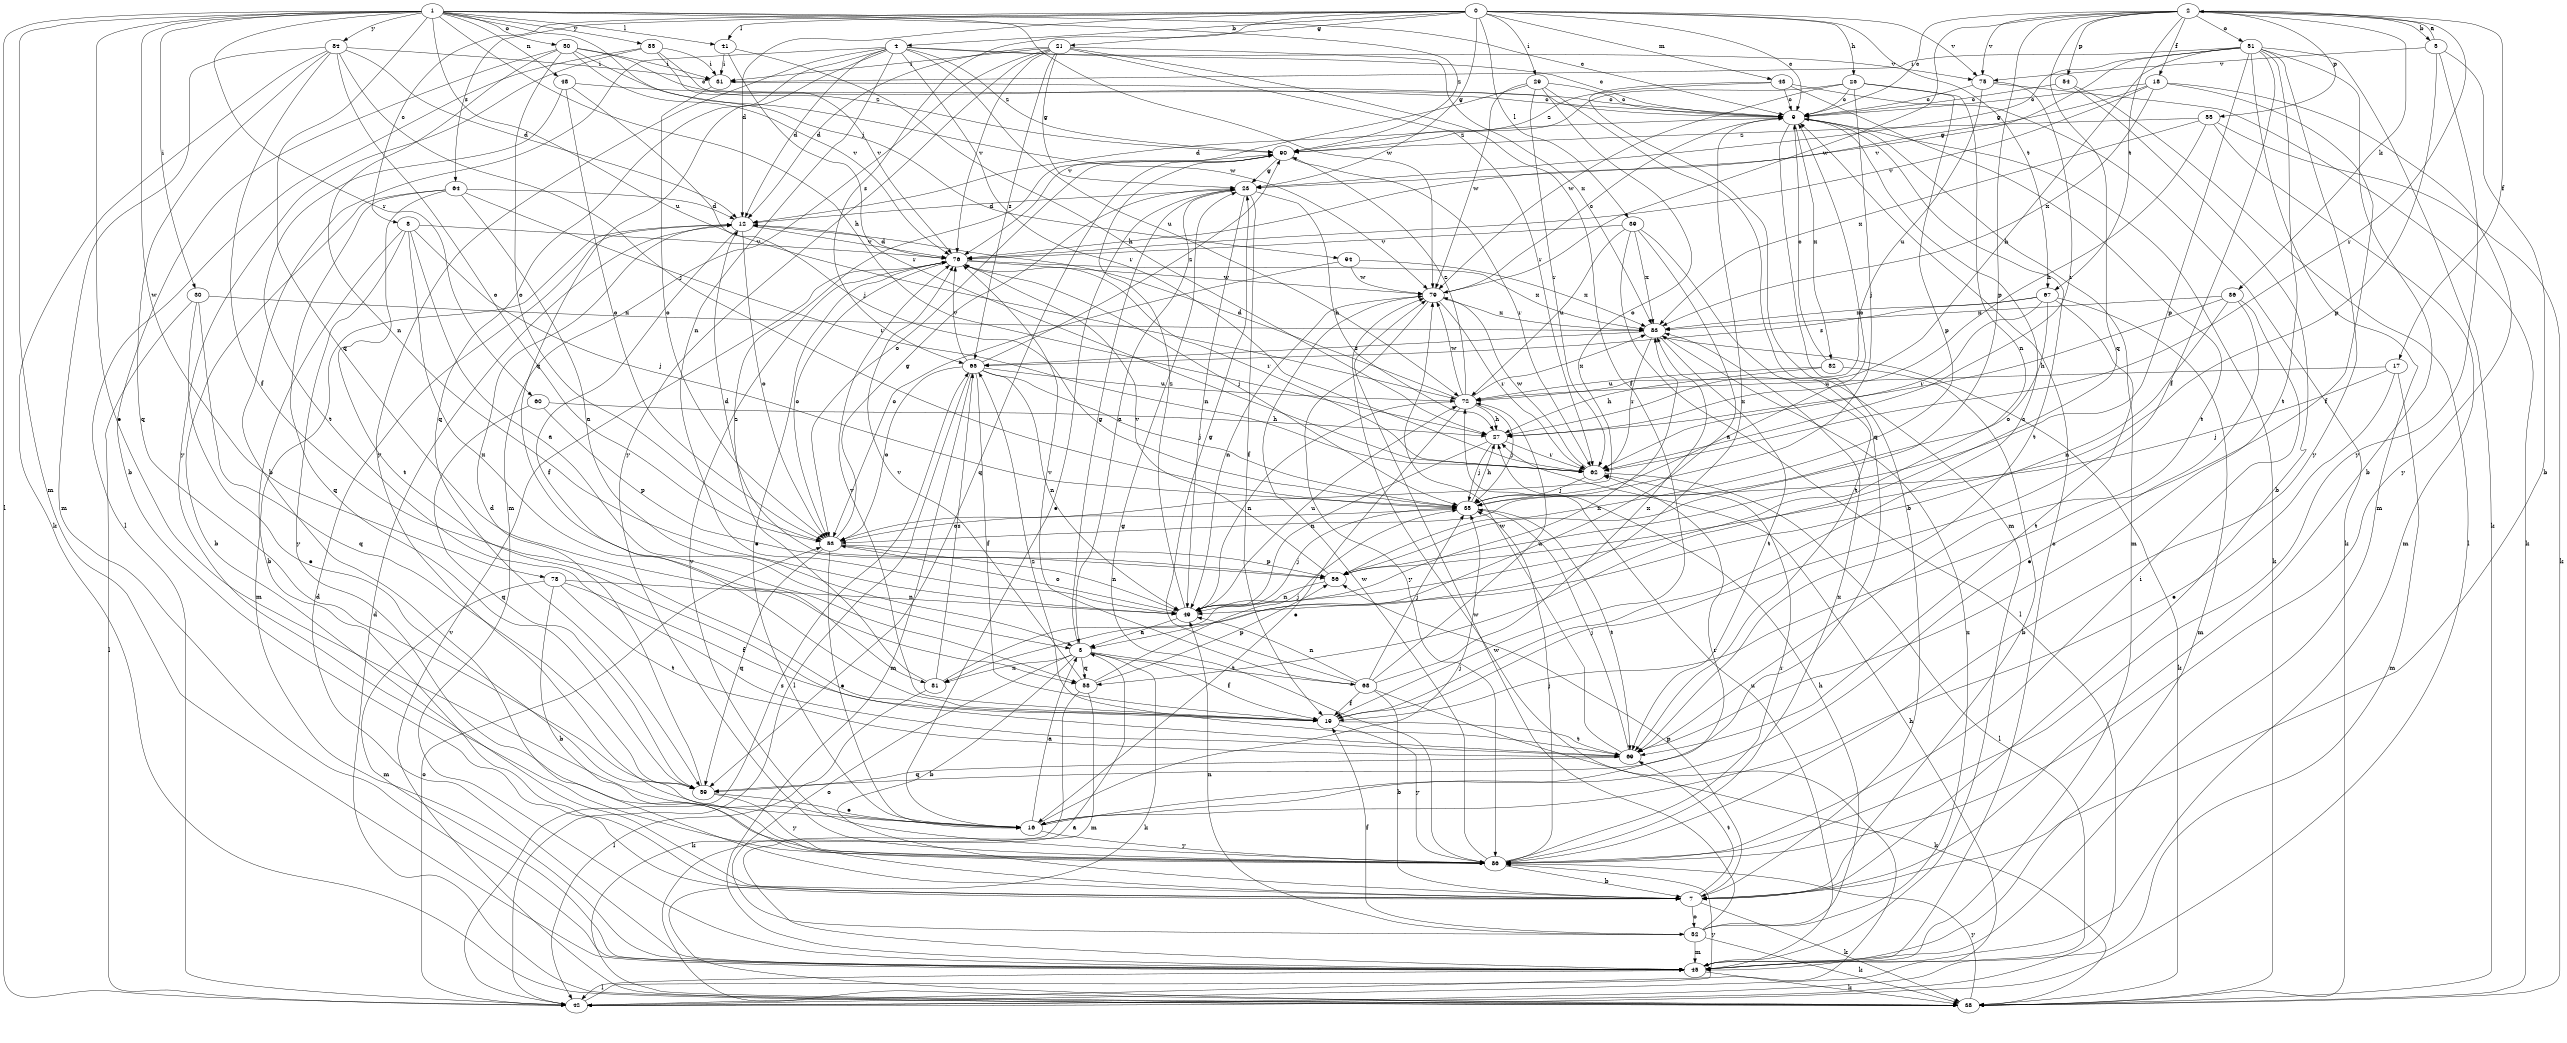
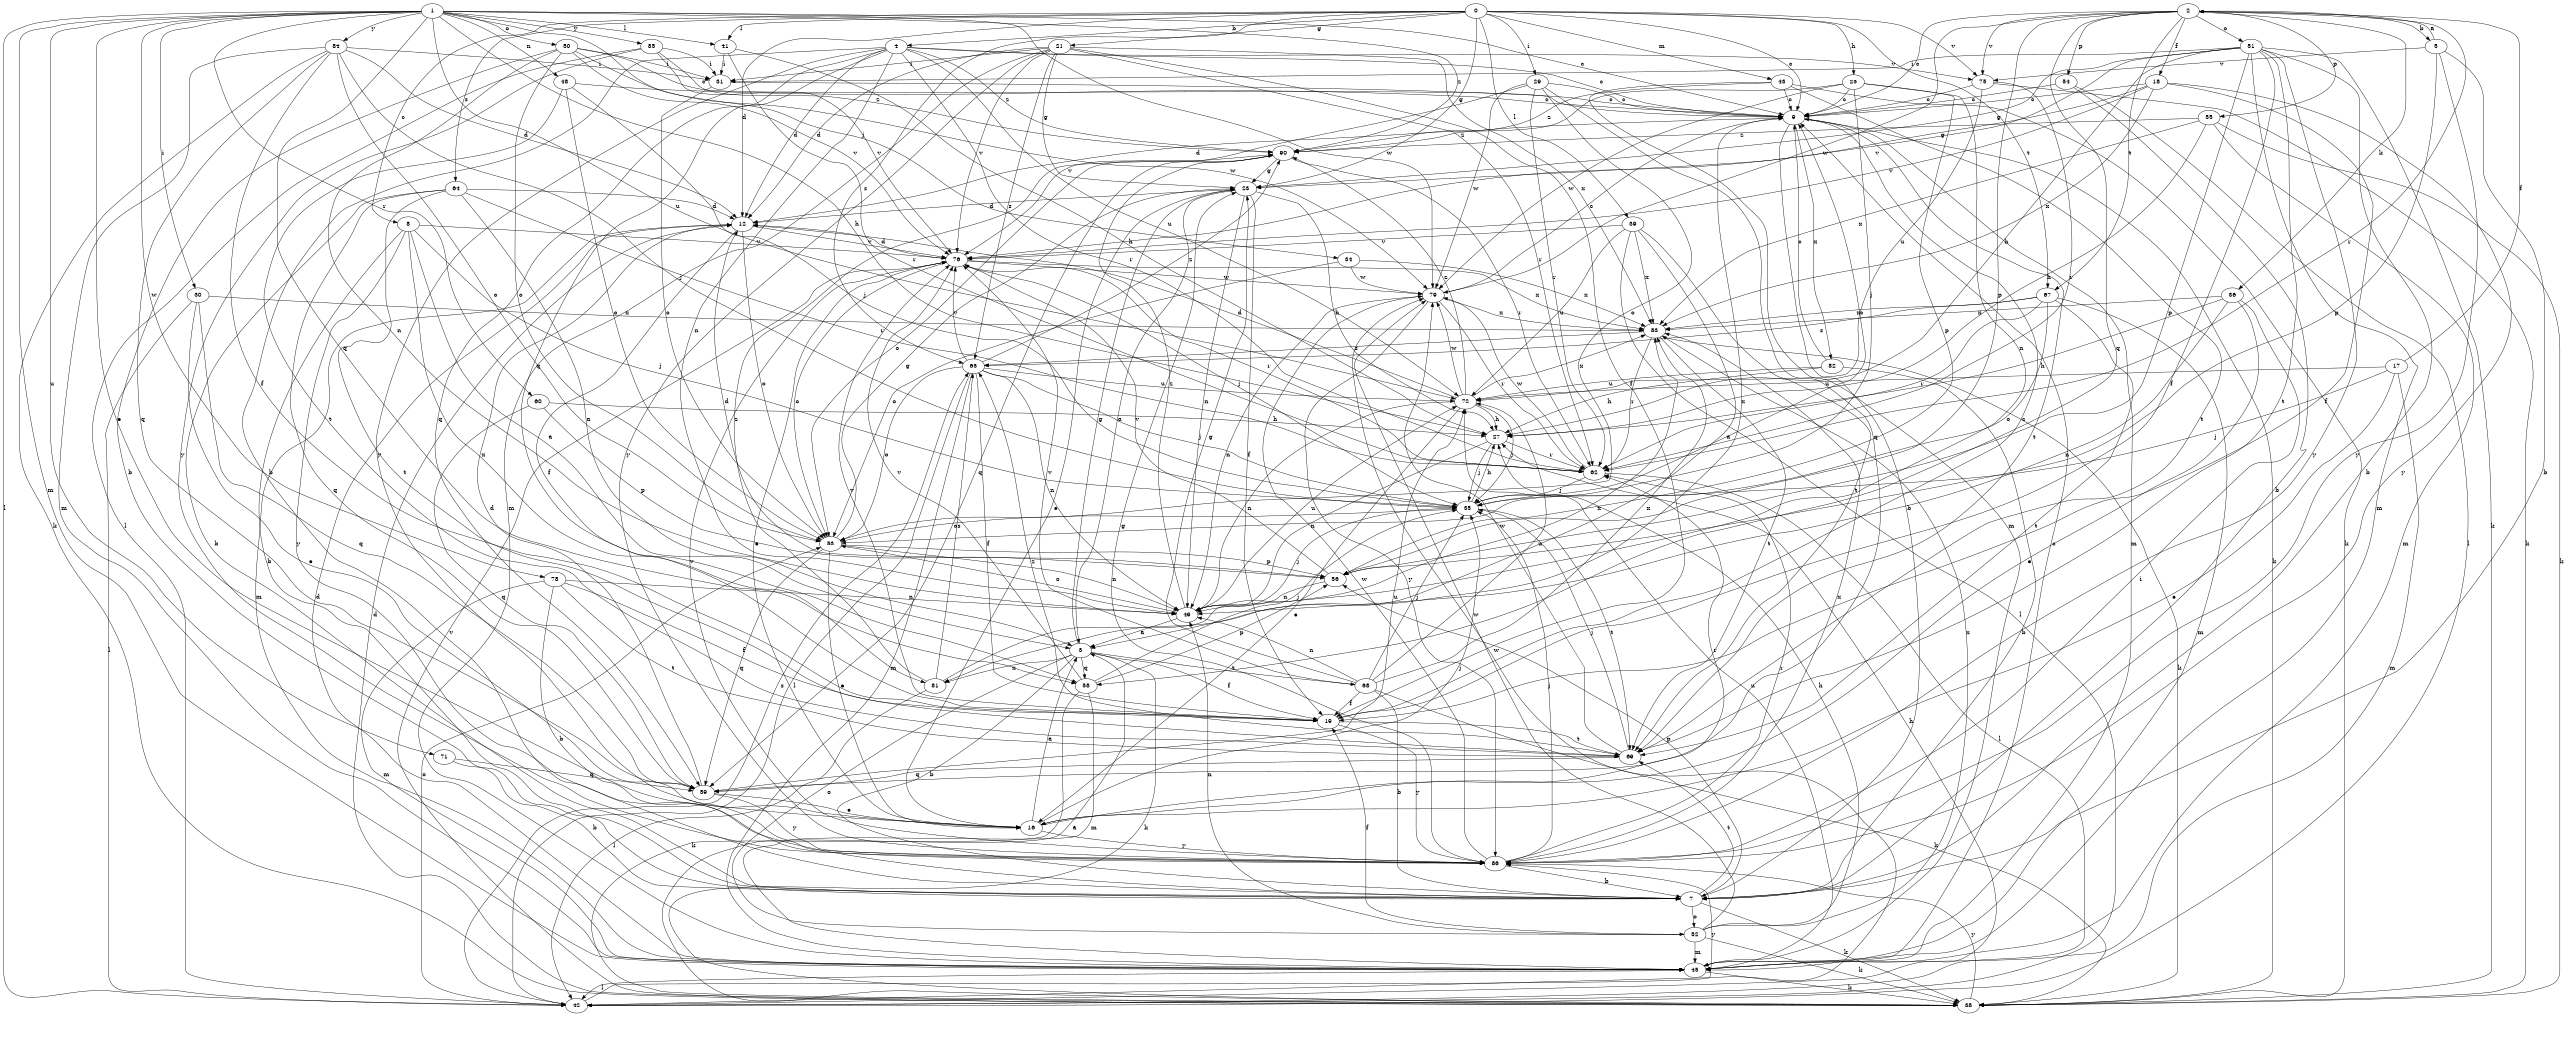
(2502, 59) -> (2519, 63)
(1349, 260) -> (1349, 260)
none -> (1204, 744)
none -> (444, 757)
